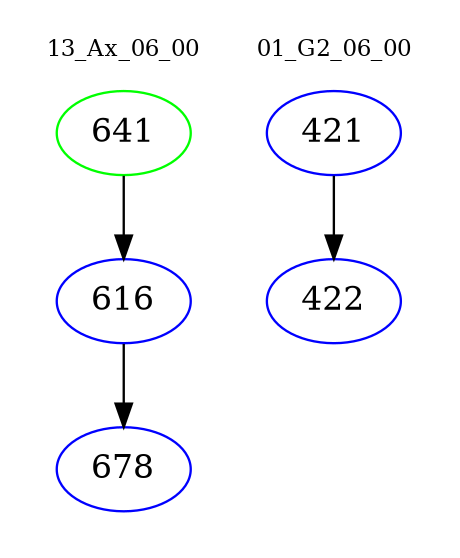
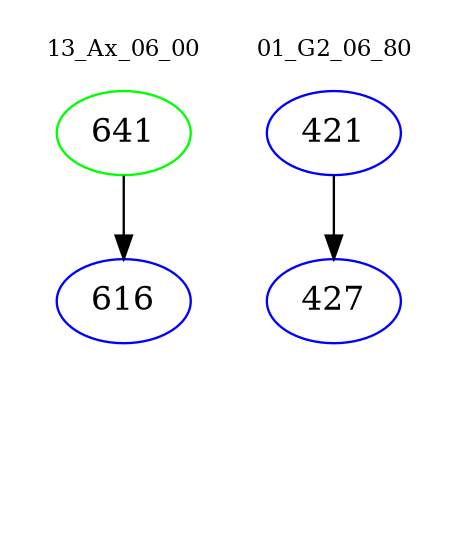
(335, 50) -> (335, 50)
(334, 301) -> (334, 301)
(124, 469) -> none
